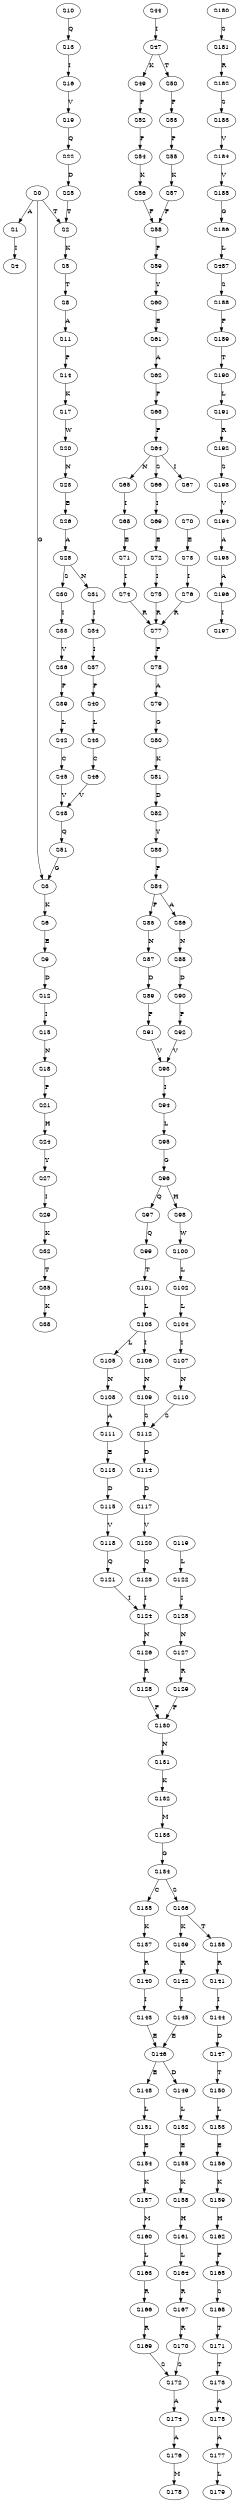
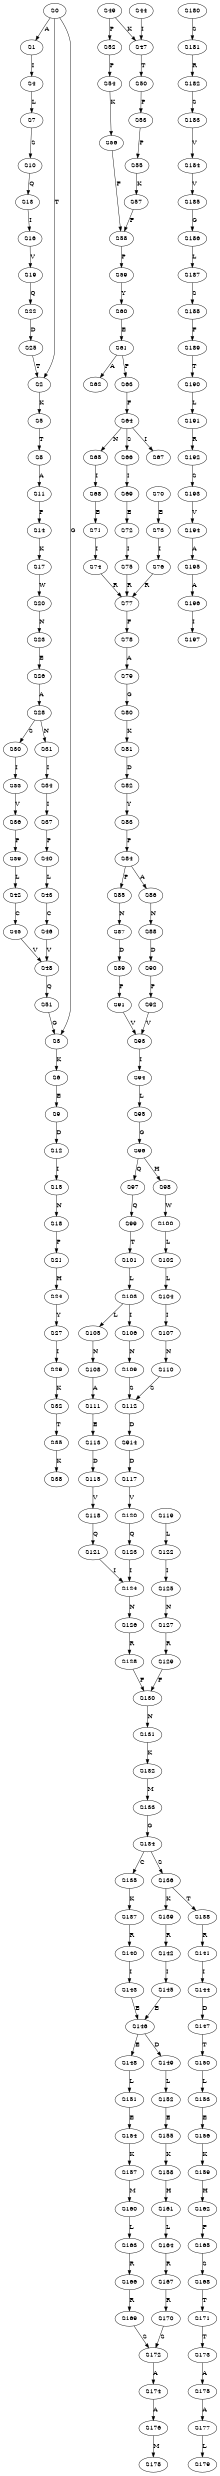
(149, 64) -> (124, 28)
none -> (32, 120)
(221, 266) -> (192, 275)
(156, 392) -> (124, 364)
(144, 1471) -> (129, 1443)
